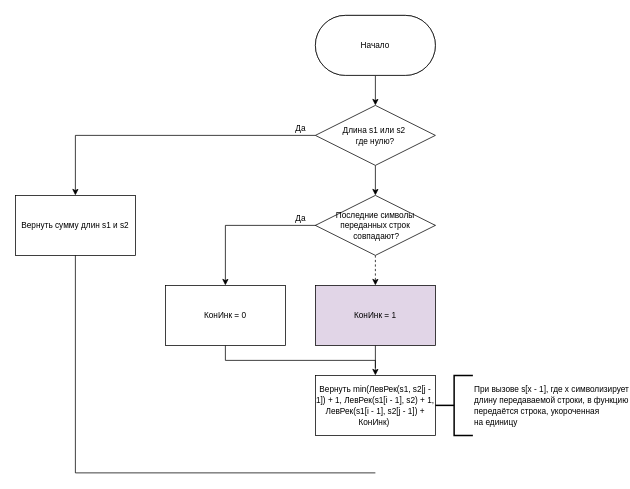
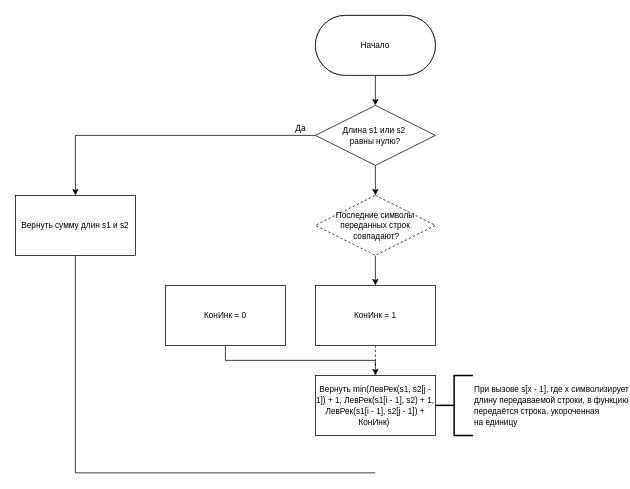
(375, 135) -> (375, 135)
(246, 225) -> none
(375, 225) -> (375, 225)
(375, 266) -> (375, 266)
(375, 315) -> (375, 315)
(375, 352) -> (375, 352)
